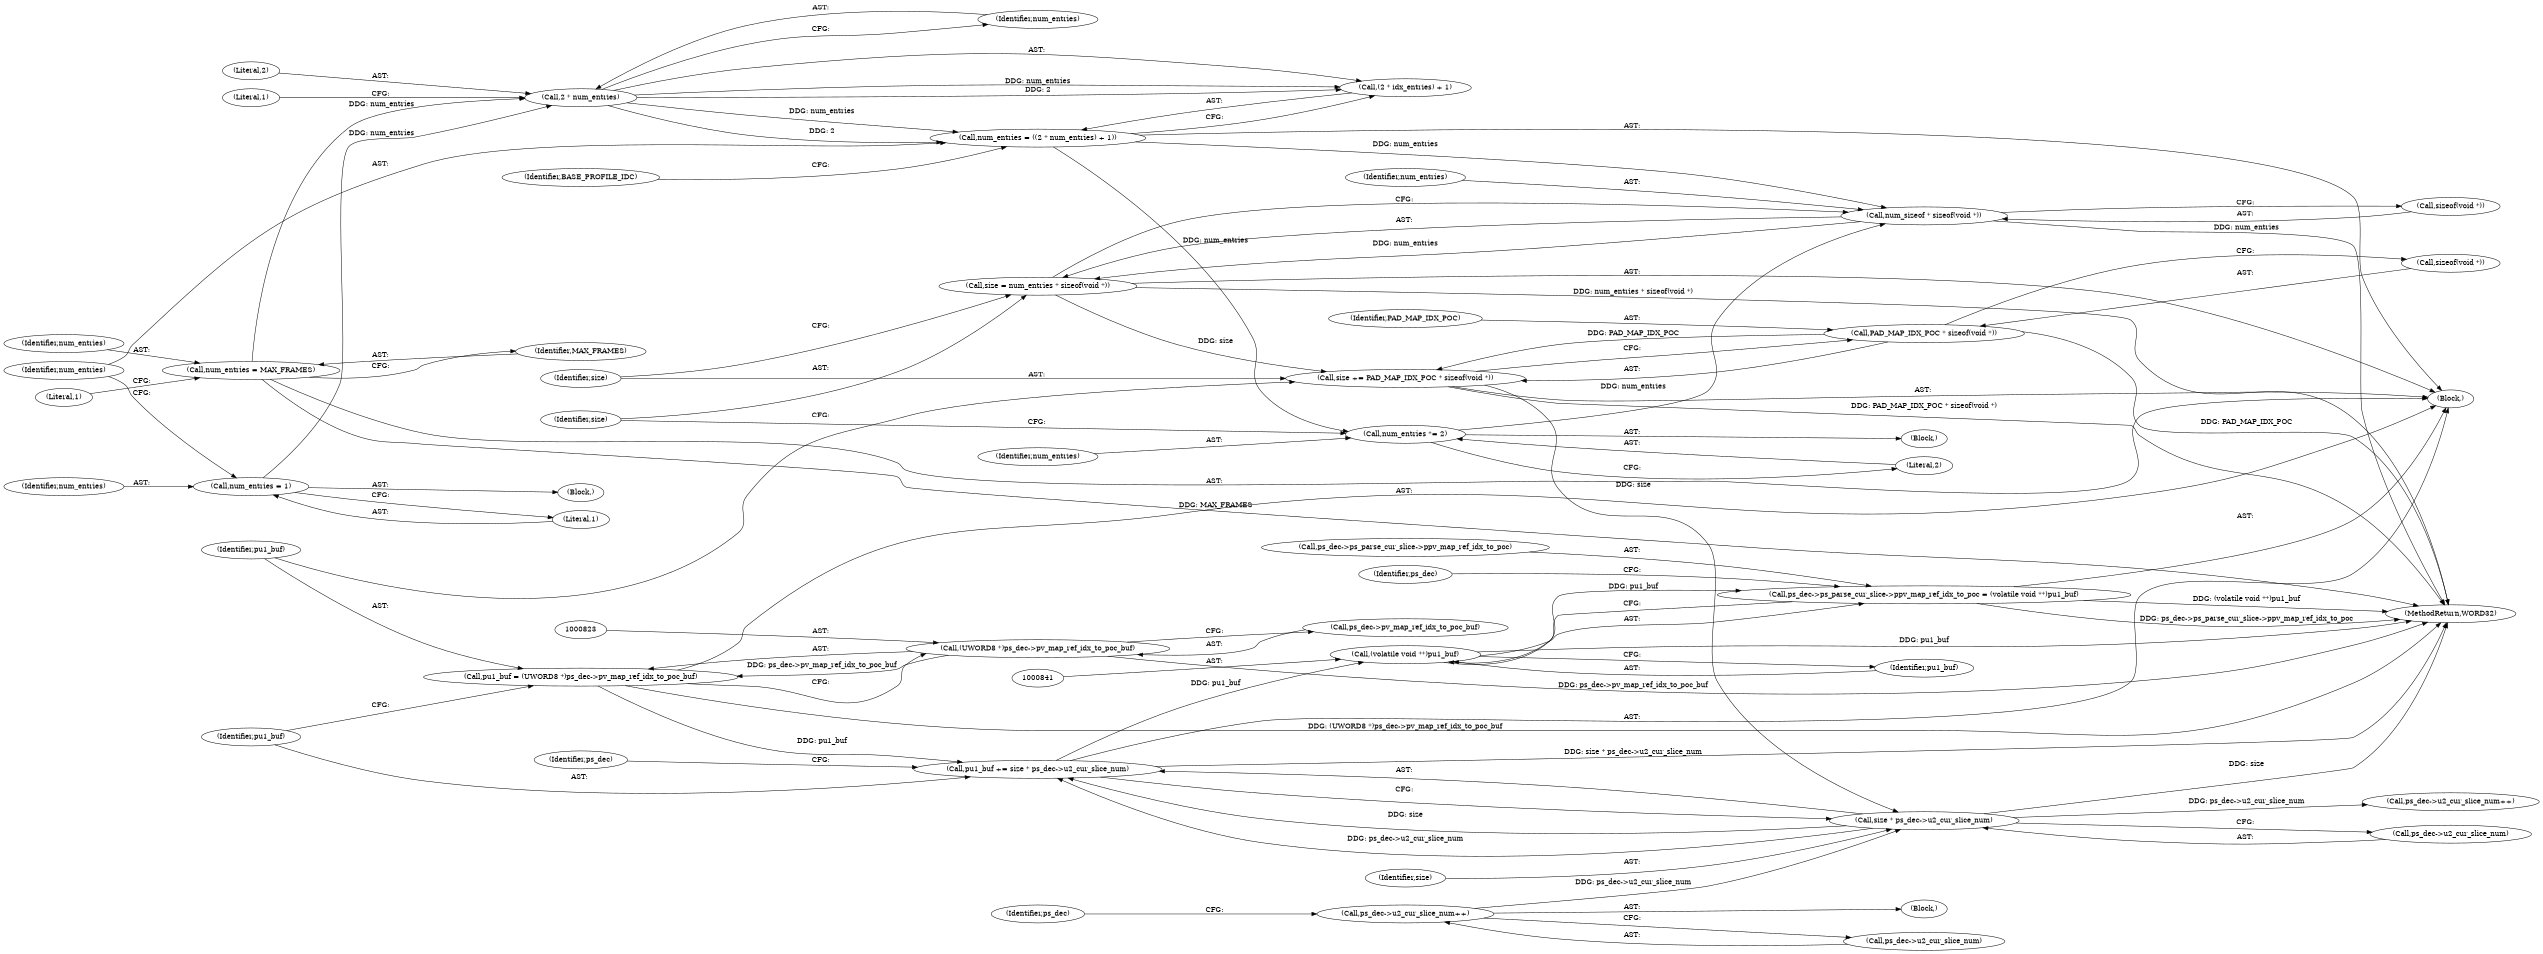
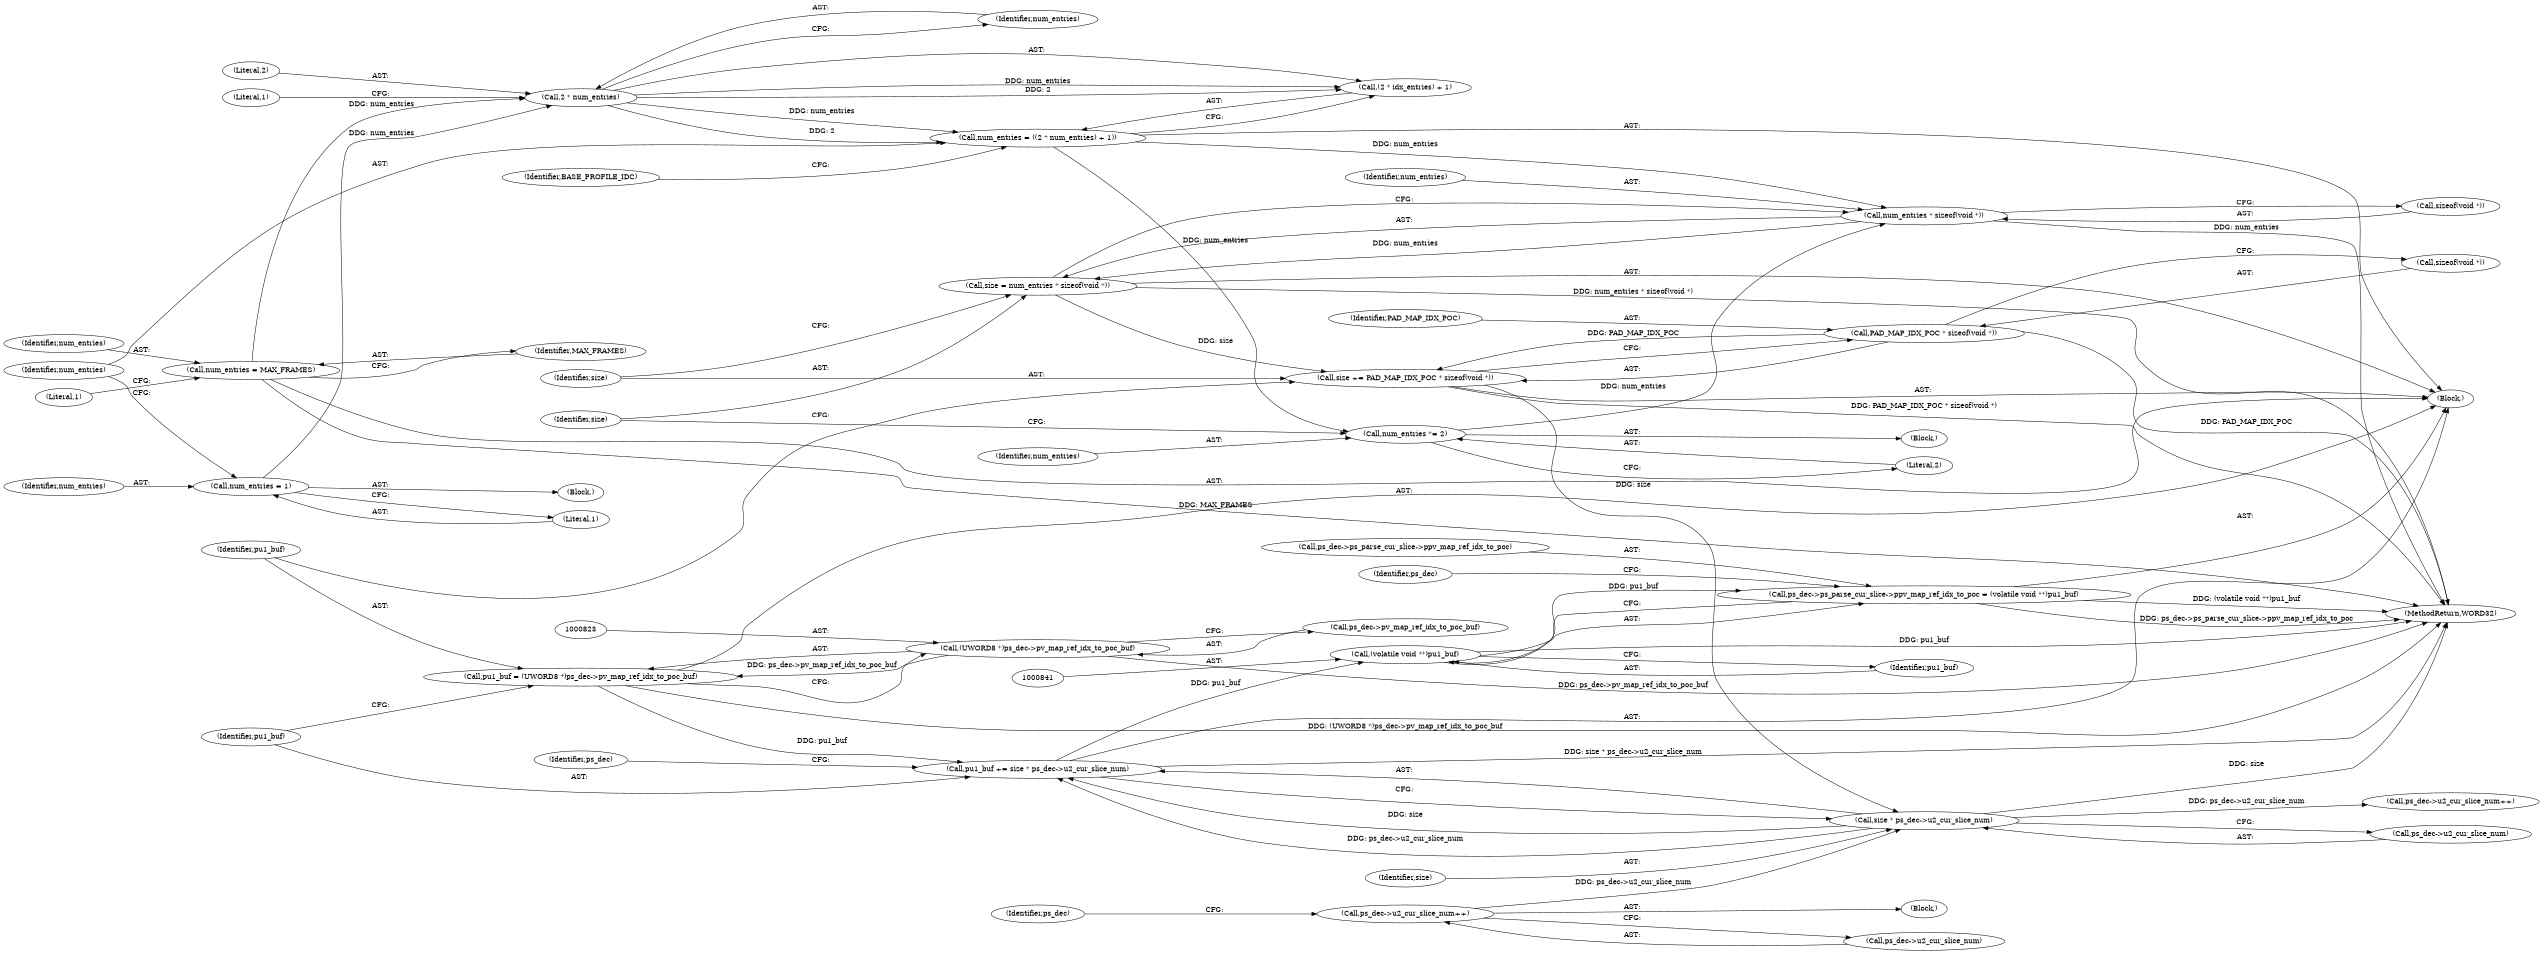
(1924, 216) -> (1924, 216)
